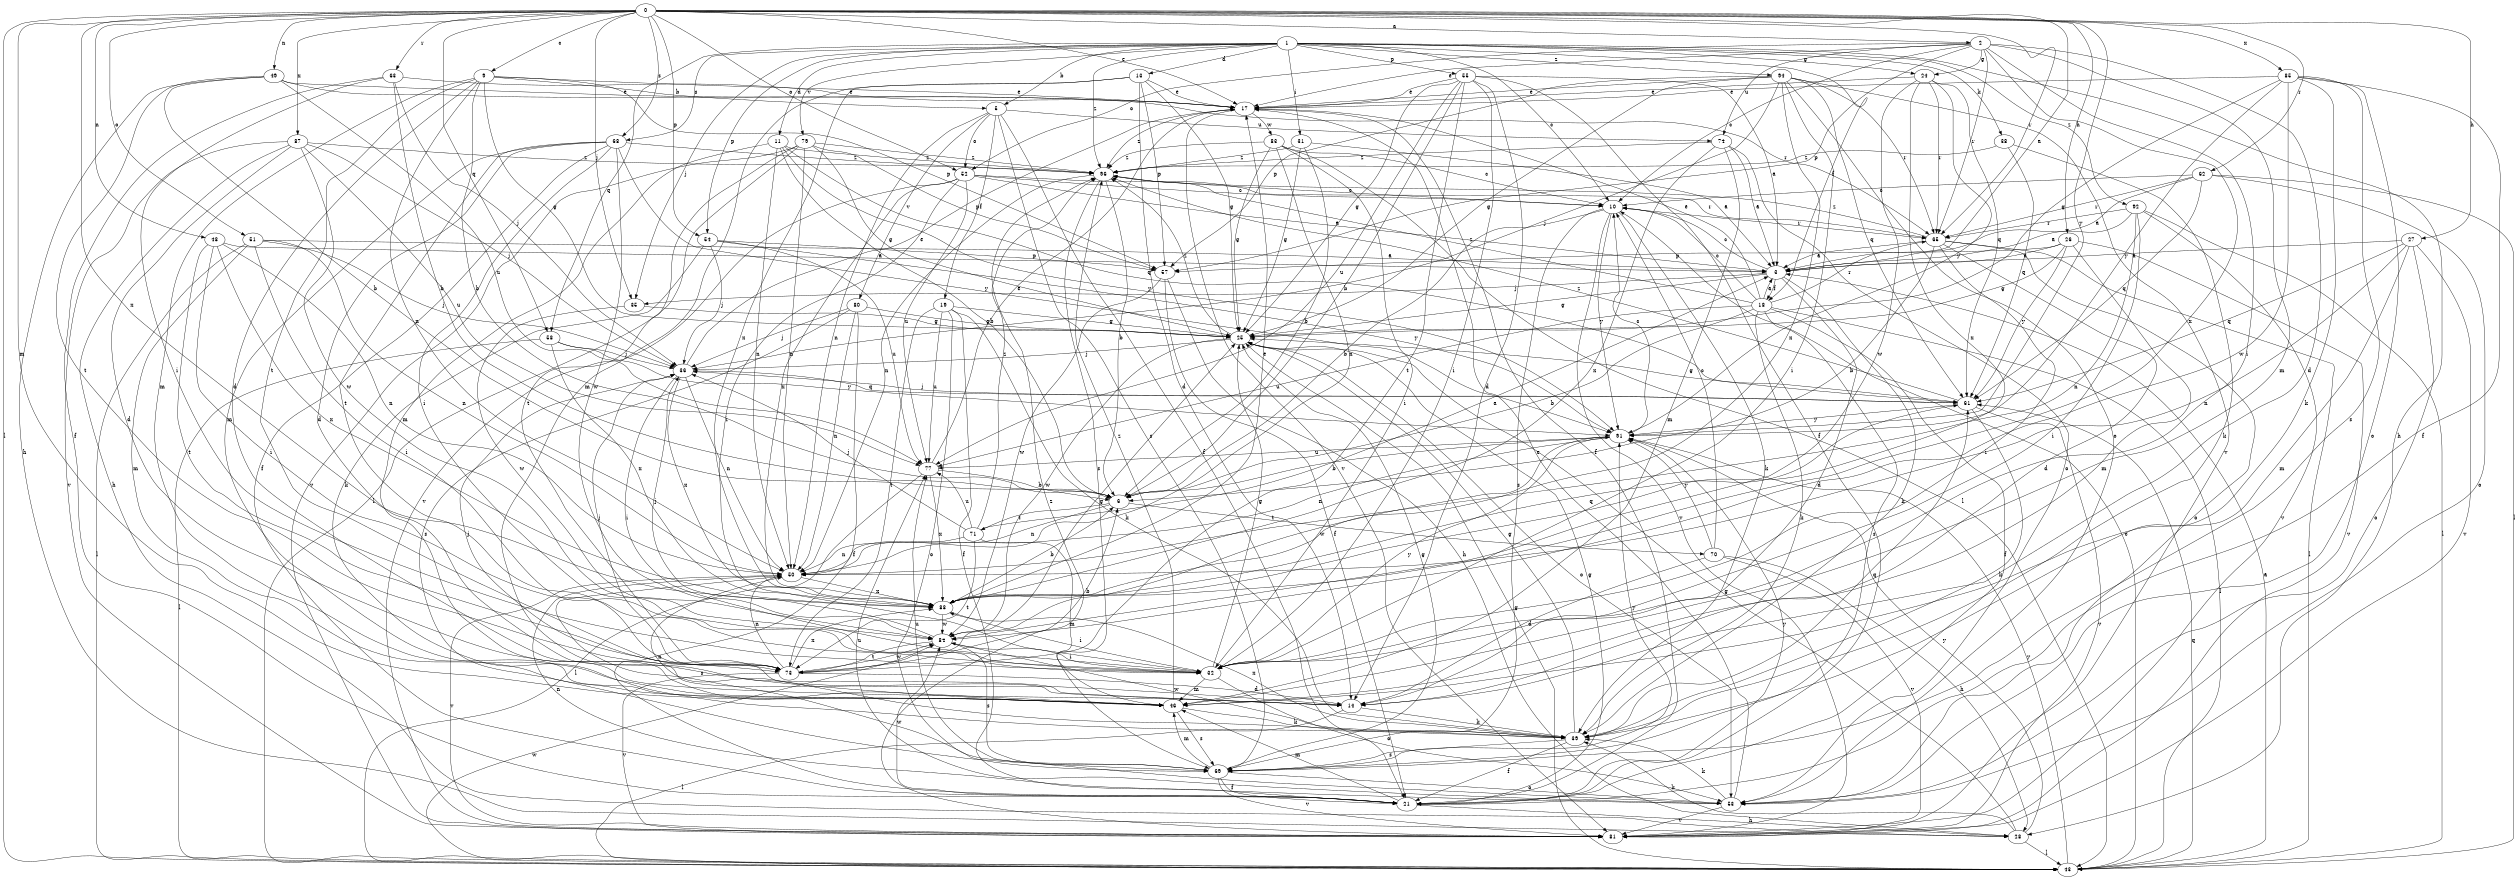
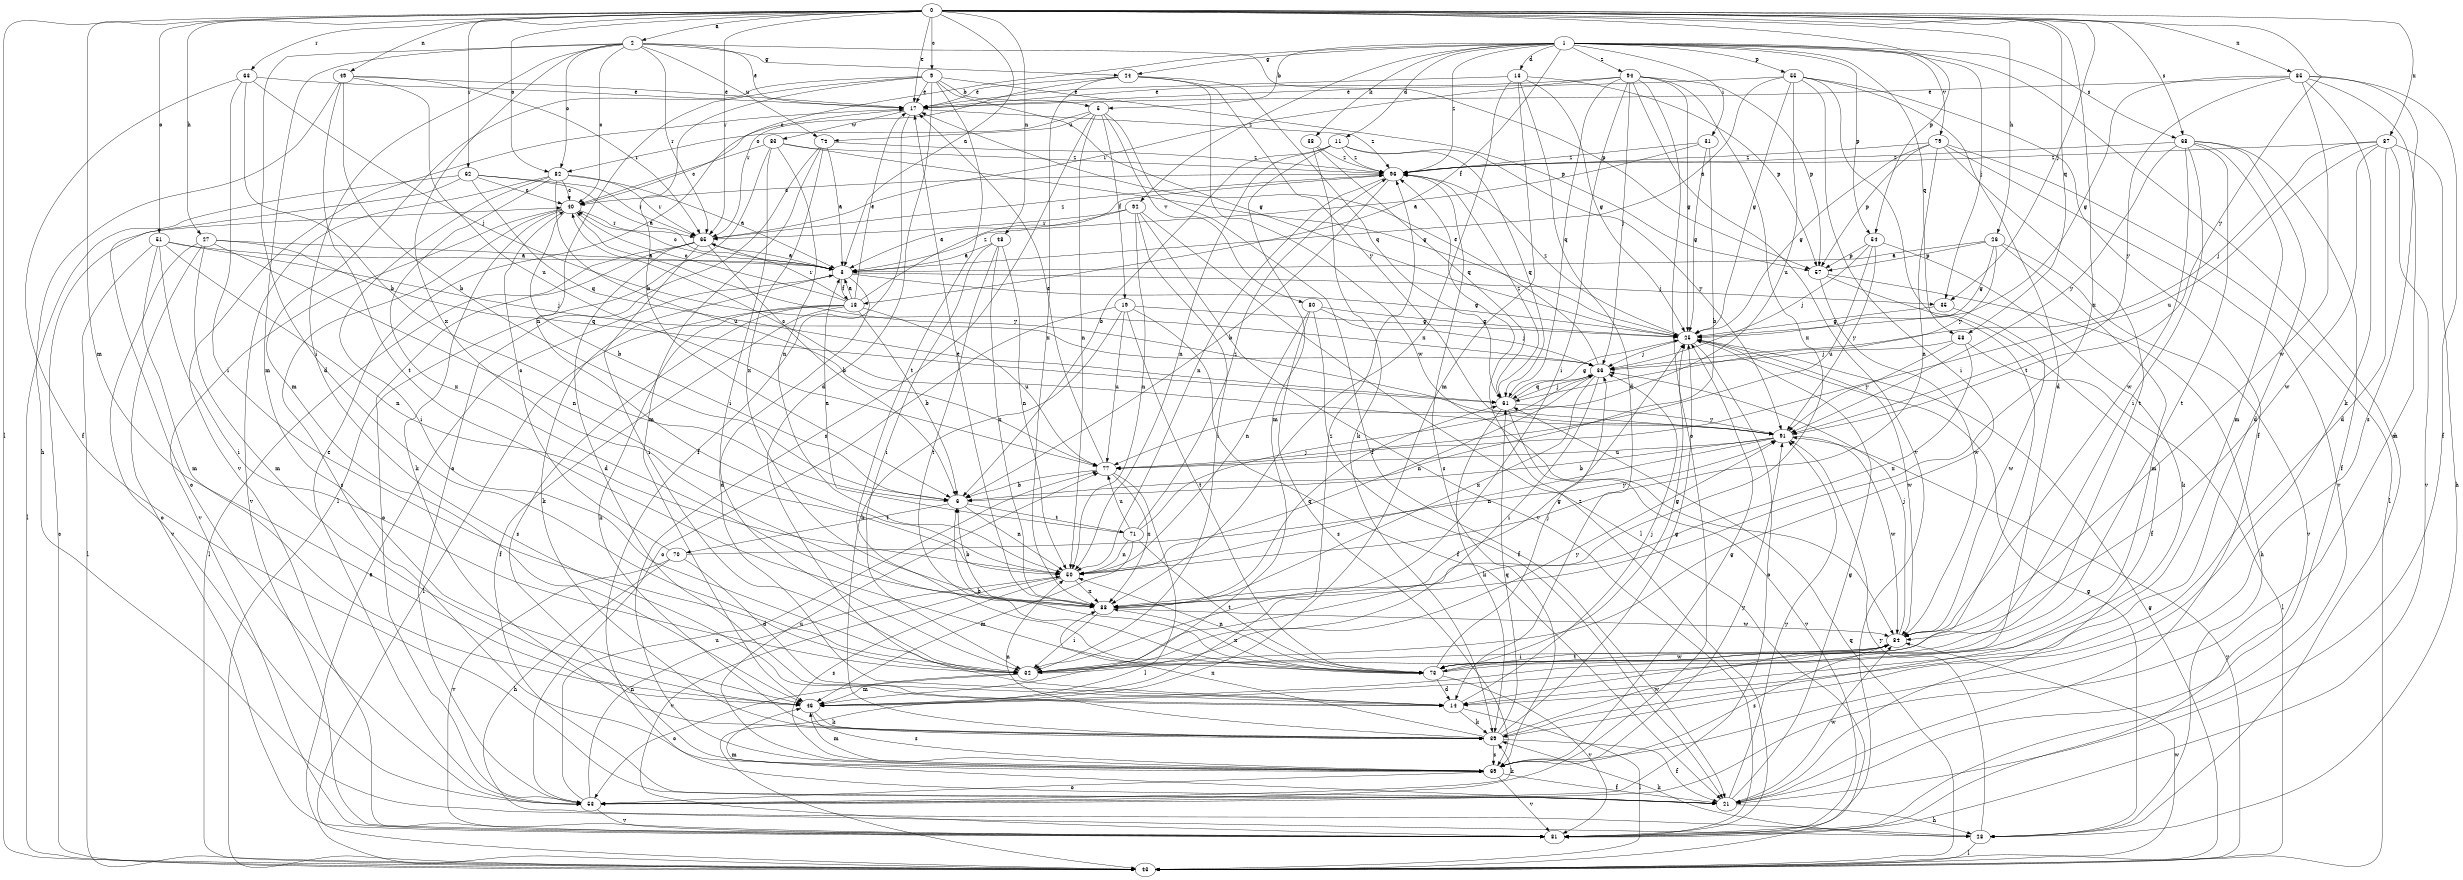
(965, 174) -> (558, 174)
(1613, 207) -> (571, 207)
(1333, 303) -> none
